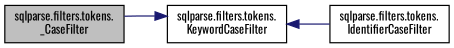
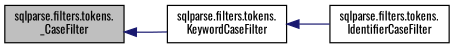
(140, 16) -> (152, 32)
